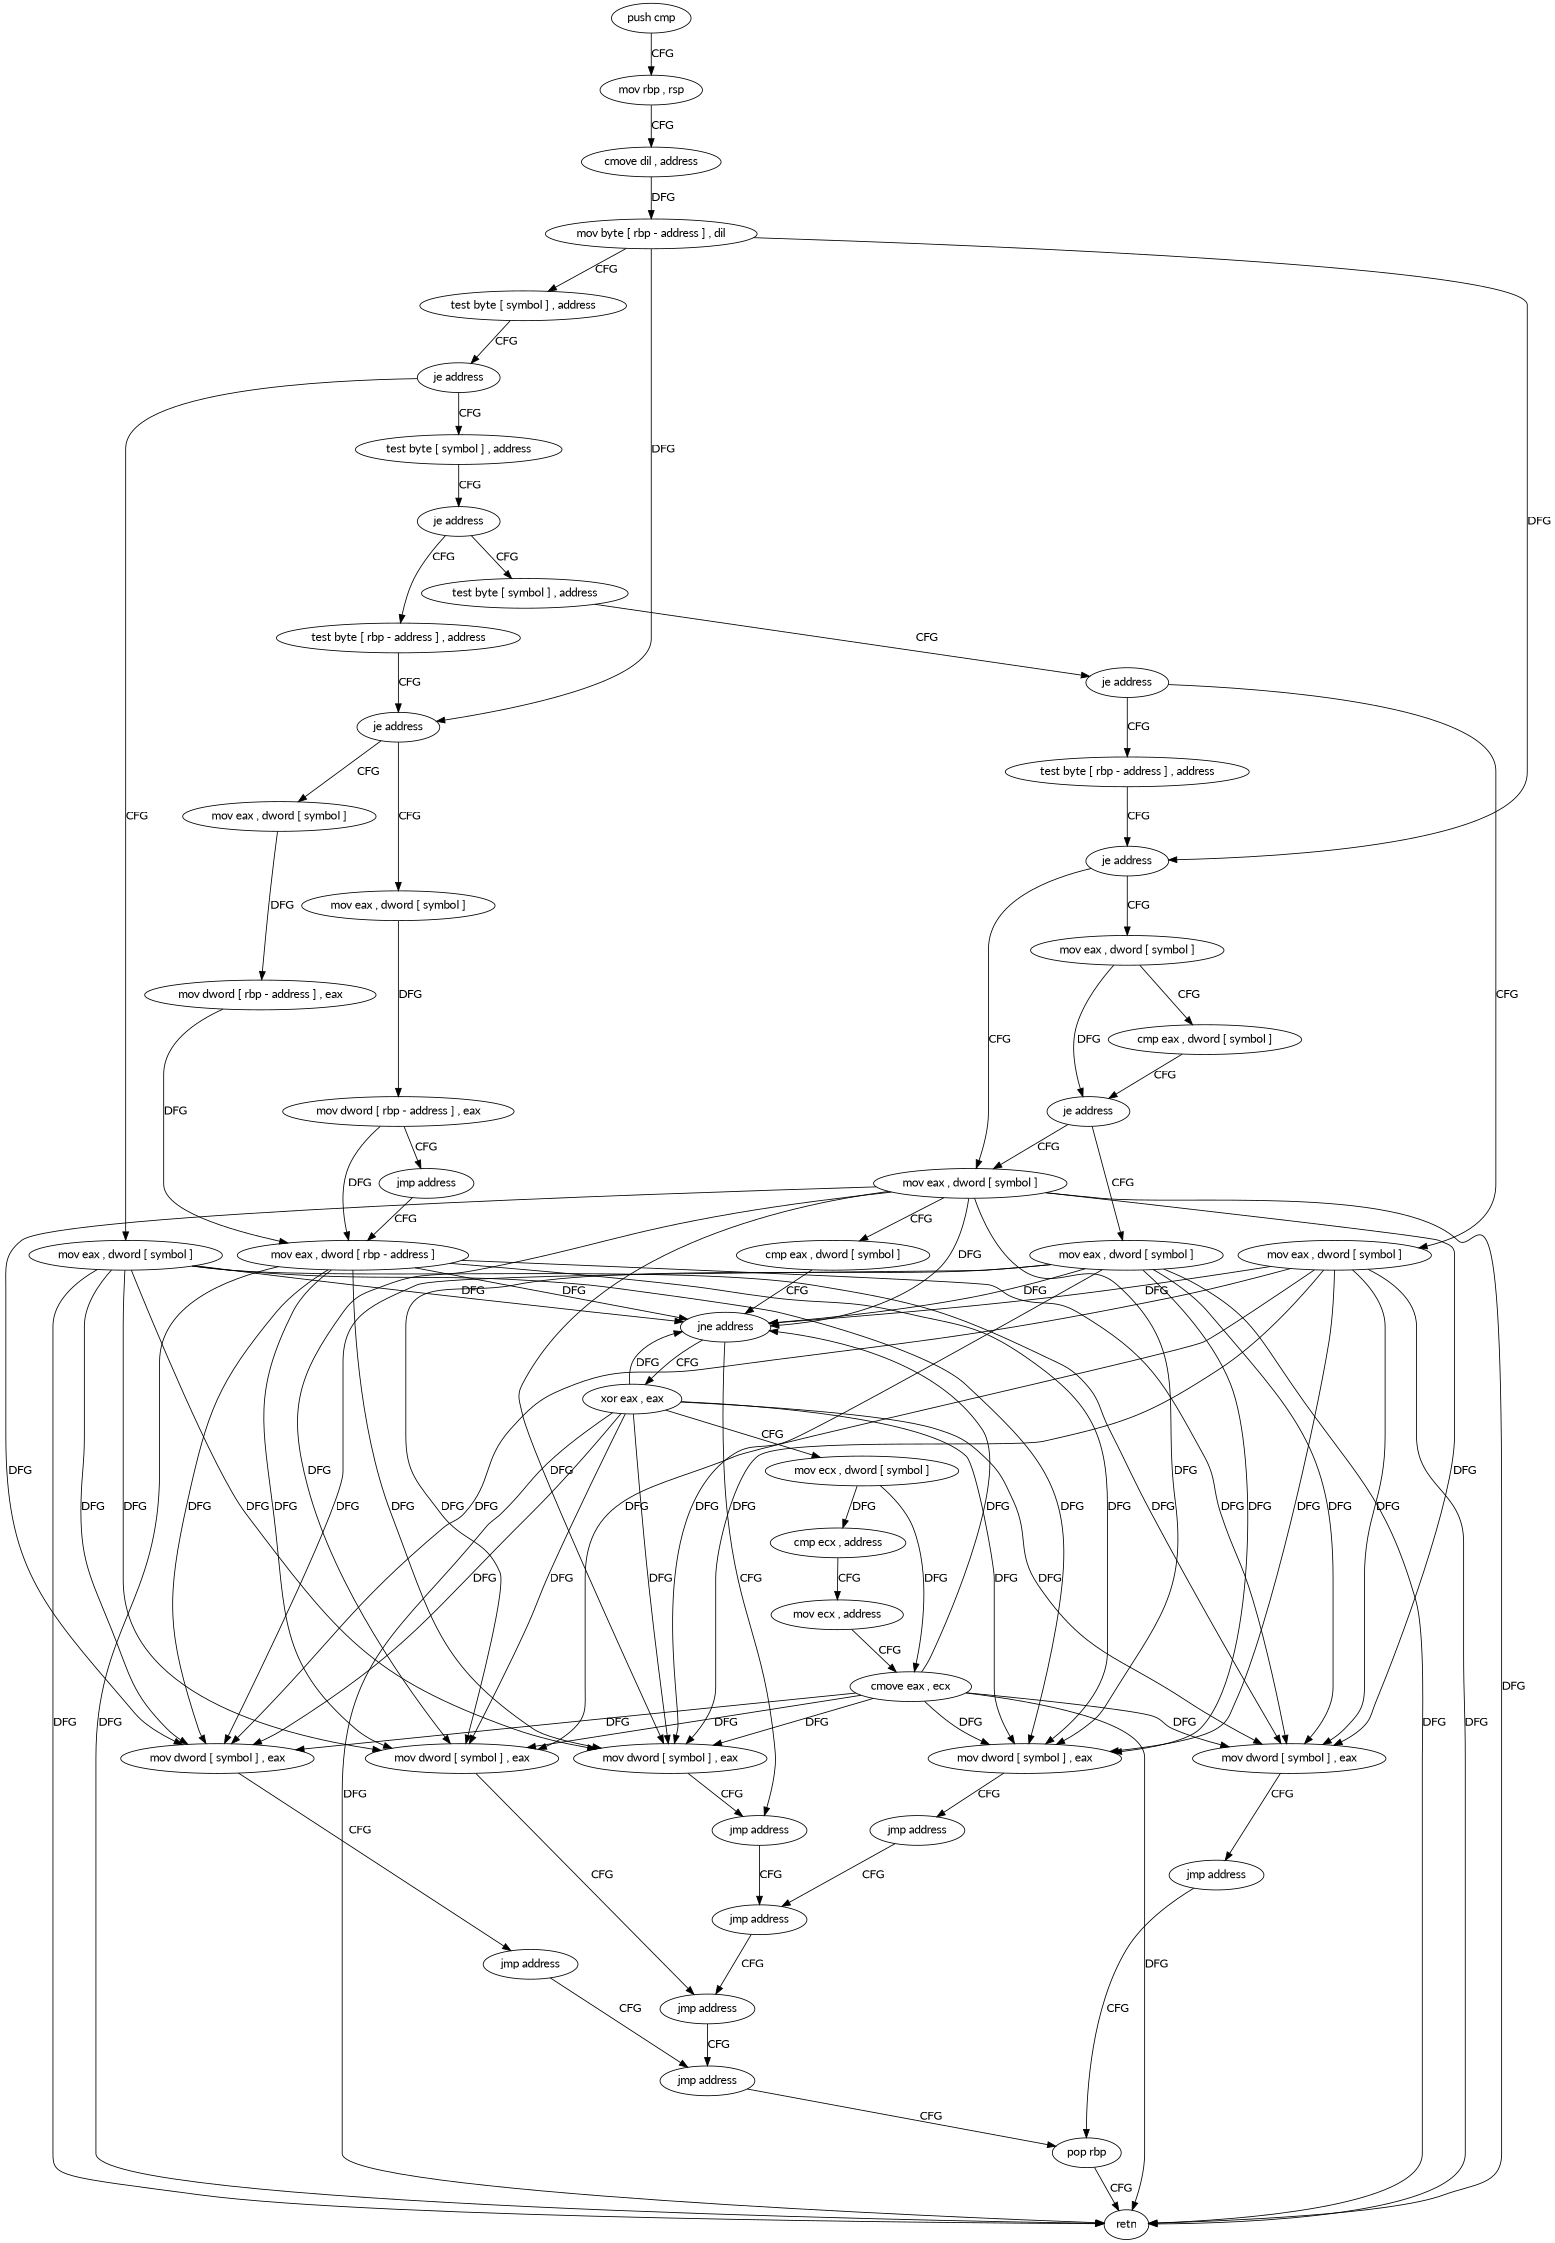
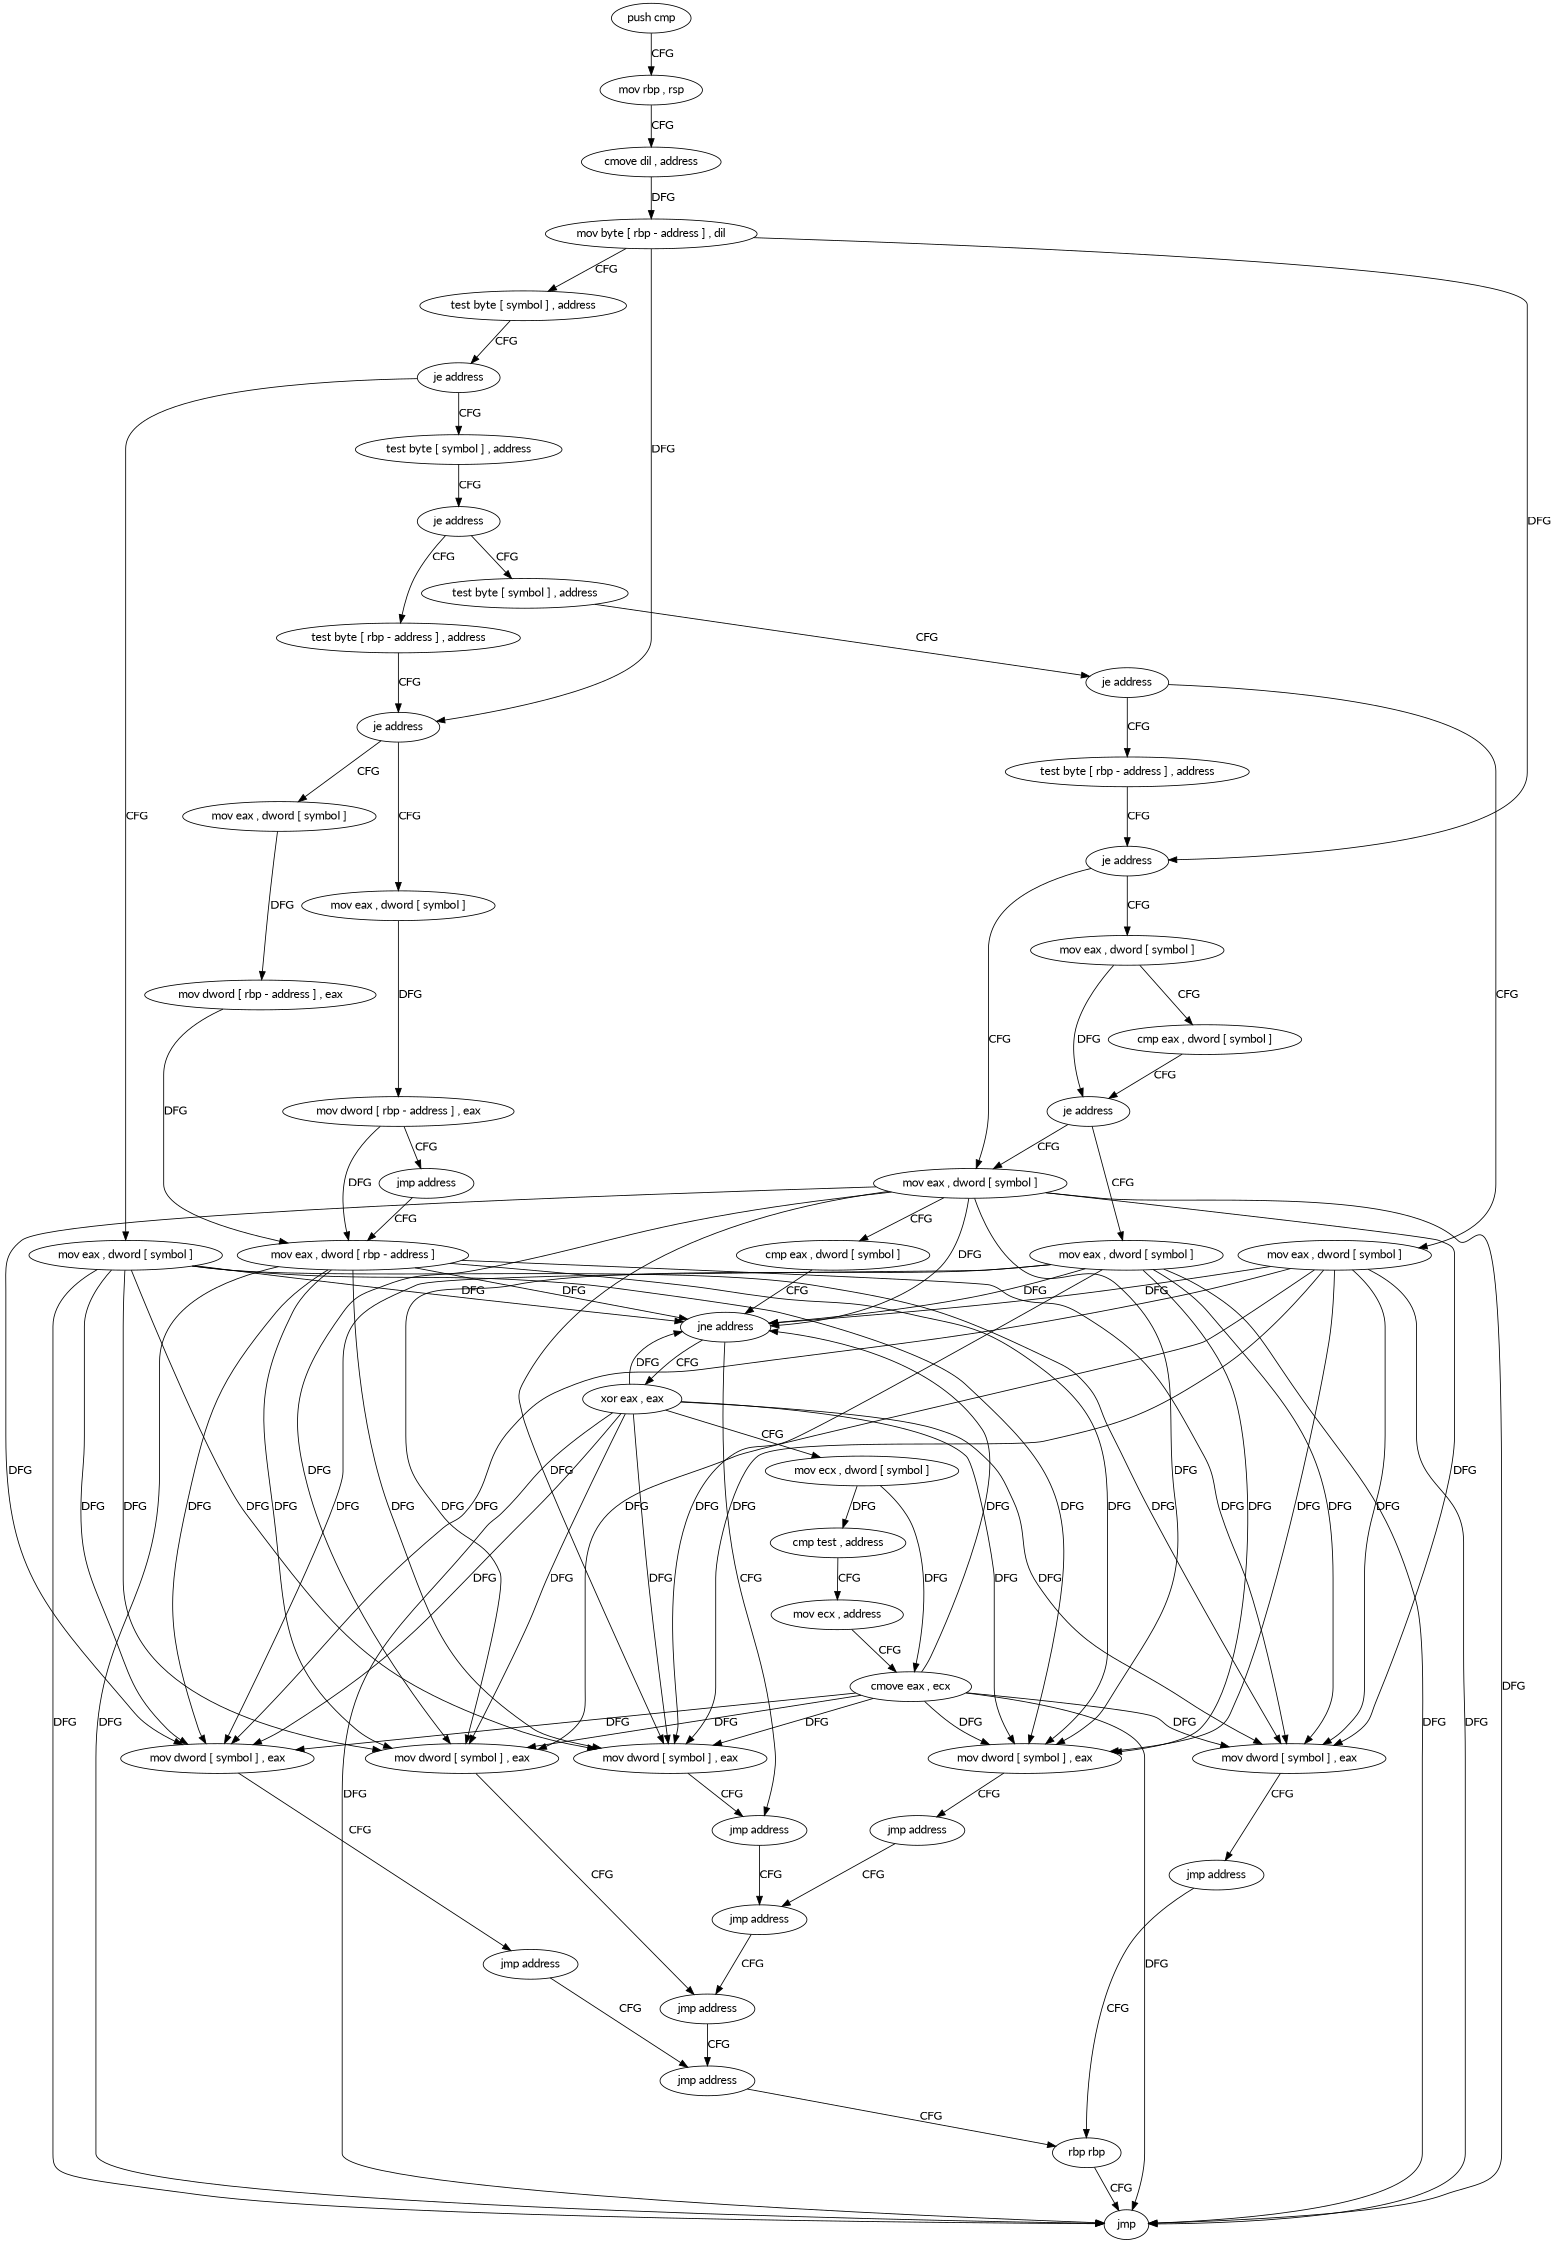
(838, 1543) -> (838, 1543)
(1087, 2153) -> (1087, 2153)
(1126, 2225) -> (1126, 2225)
